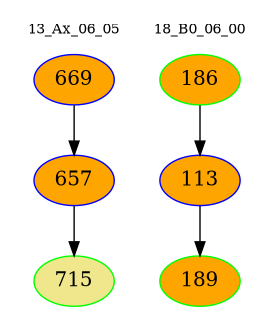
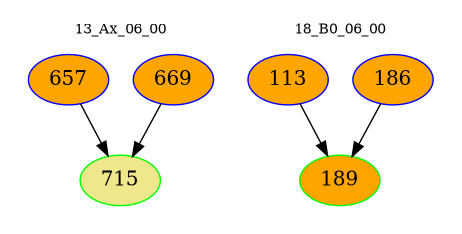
(74, 30) -> (121, 30)
(200, 80) -> (393, 80)
(74, 123) -> (150, 124)
(200, 123) -> (370, 124)
